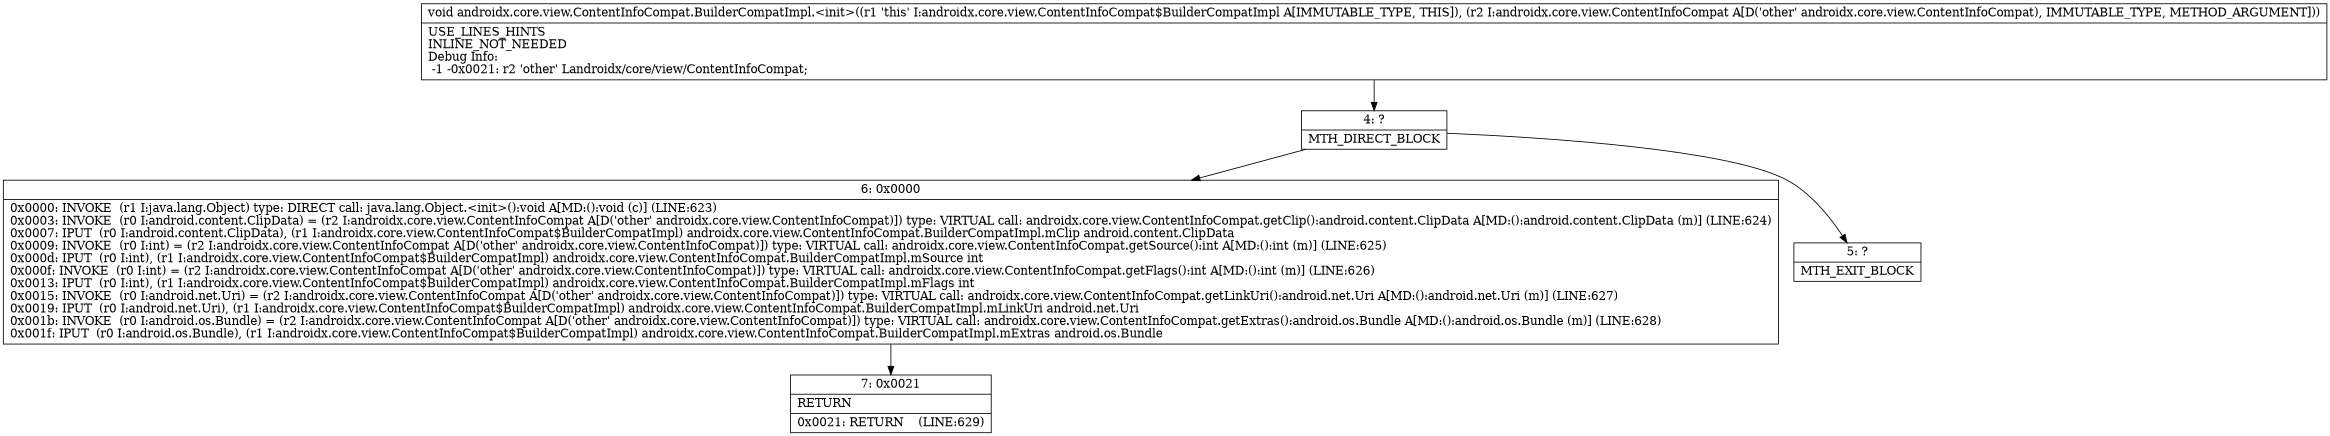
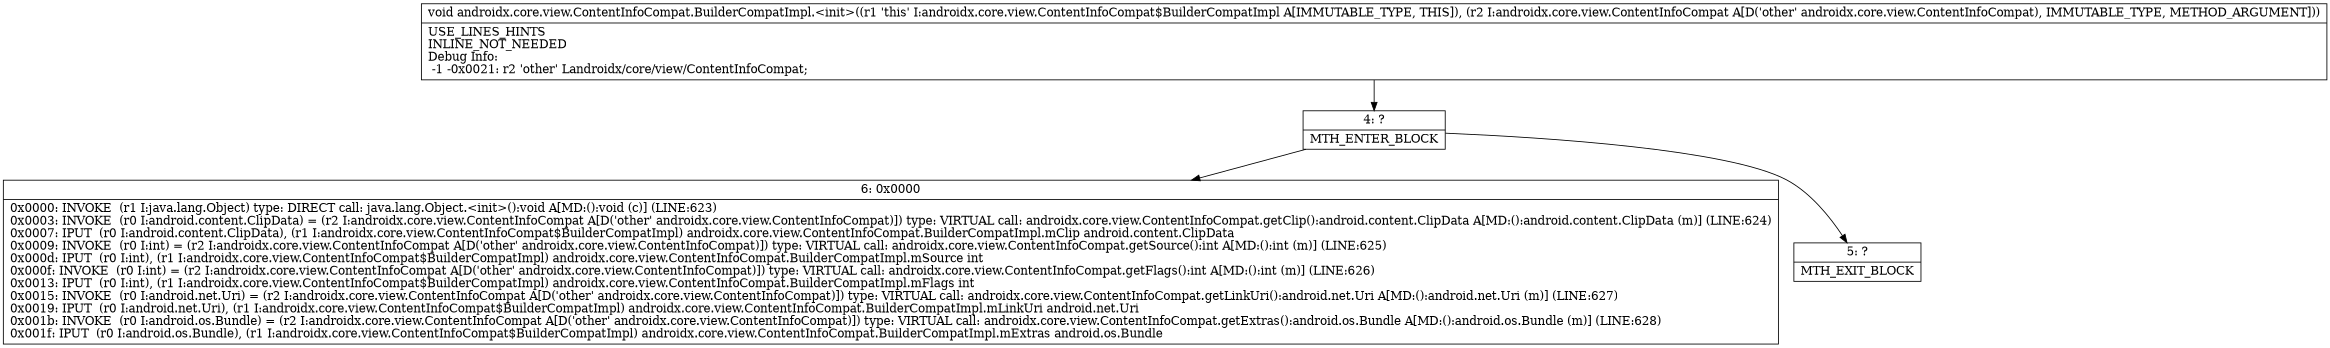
(1374, 139) -> (1374, 139)
(891, 404) -> none
